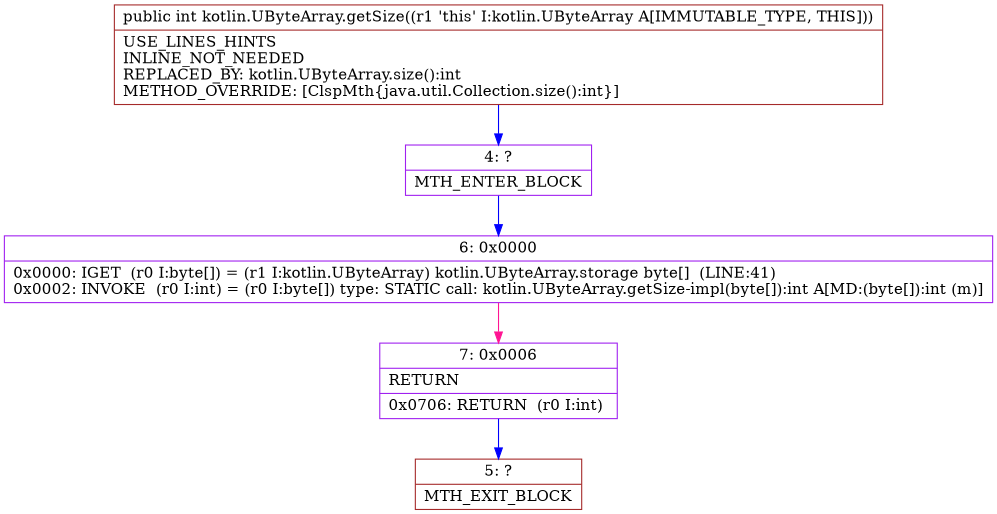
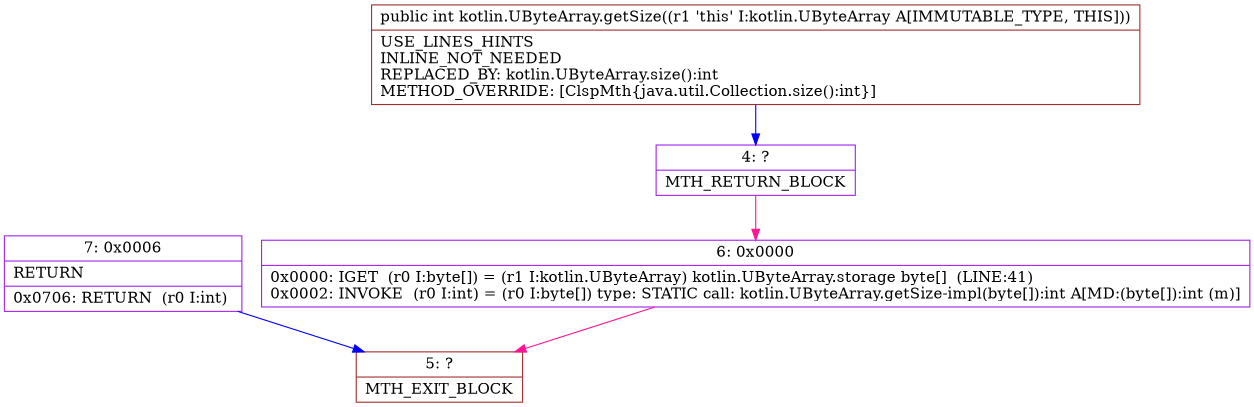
(499, 182) -> (756, 182)
(499, 210) -> (756, 212)
(499, 317) -> (590, 328)
